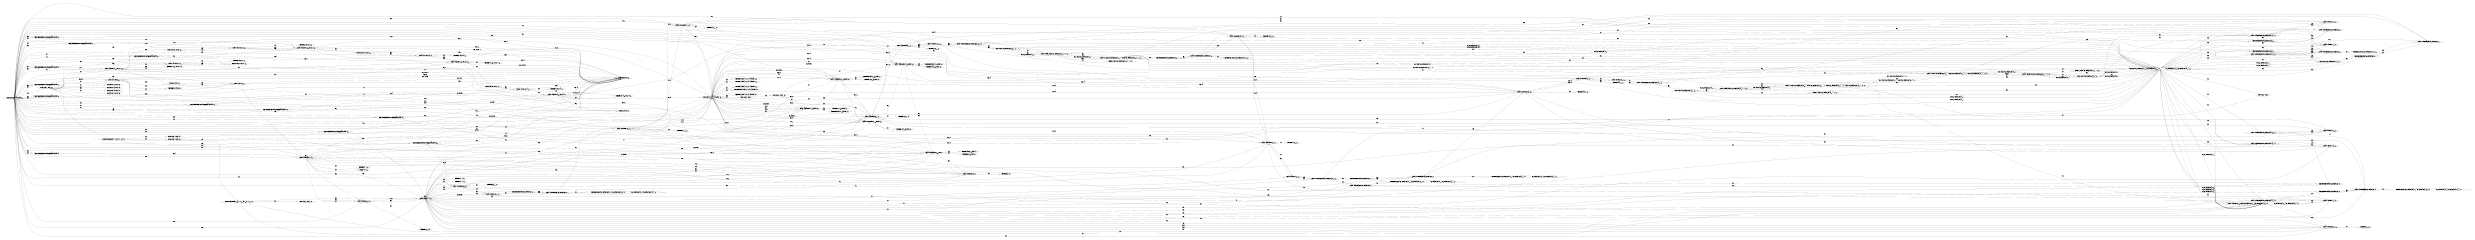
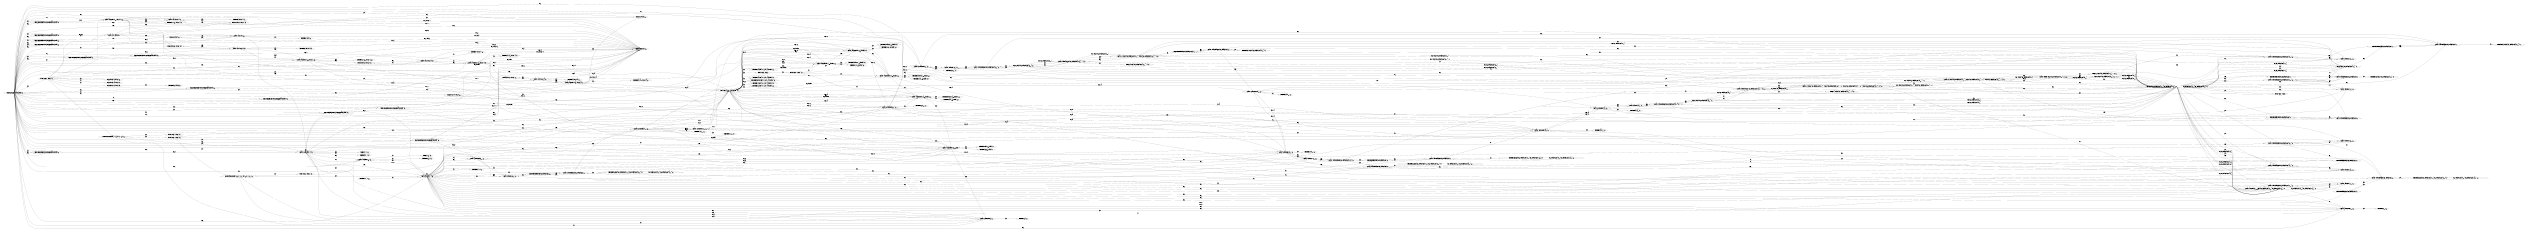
none -> (306, 38)
none -> (2509, 45)
none -> (364, 60)
none -> (921, 76)
(139, 88) -> (144, 86)
(727, 90) -> (744, 82)
(575, 92) -> (553, 82)
(361, 116) -> (595, 101)
(624, 155) -> (641, 223)
none -> (427, 156)
(492, 185) -> none
(437, 186) -> (396, 179)
(460, 195) -> (477, 176)
